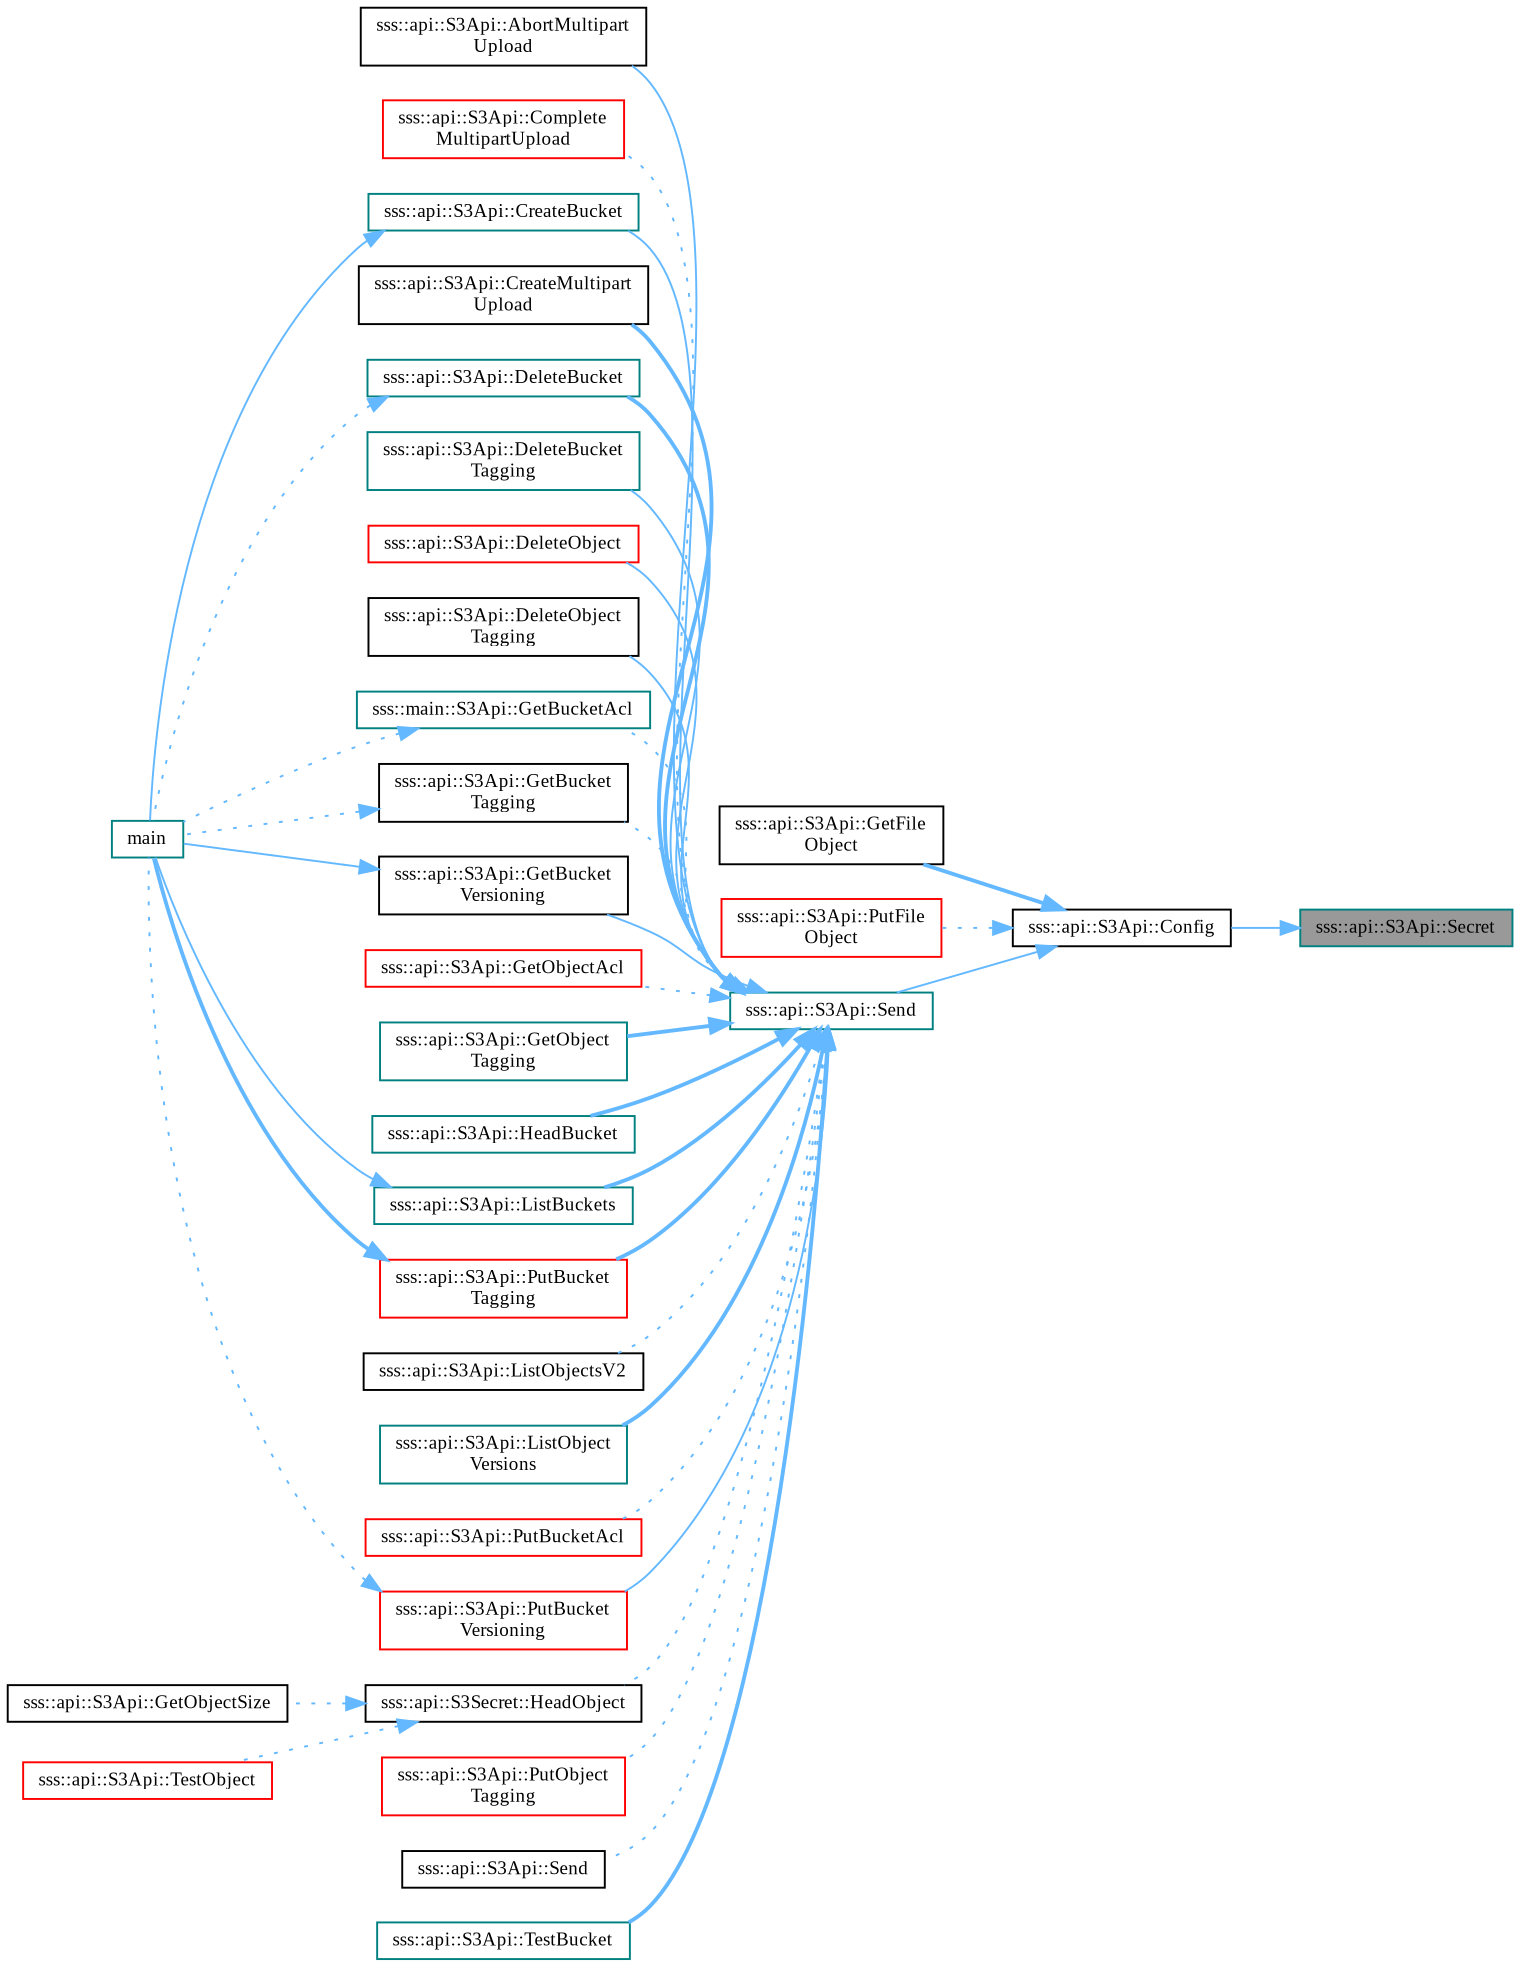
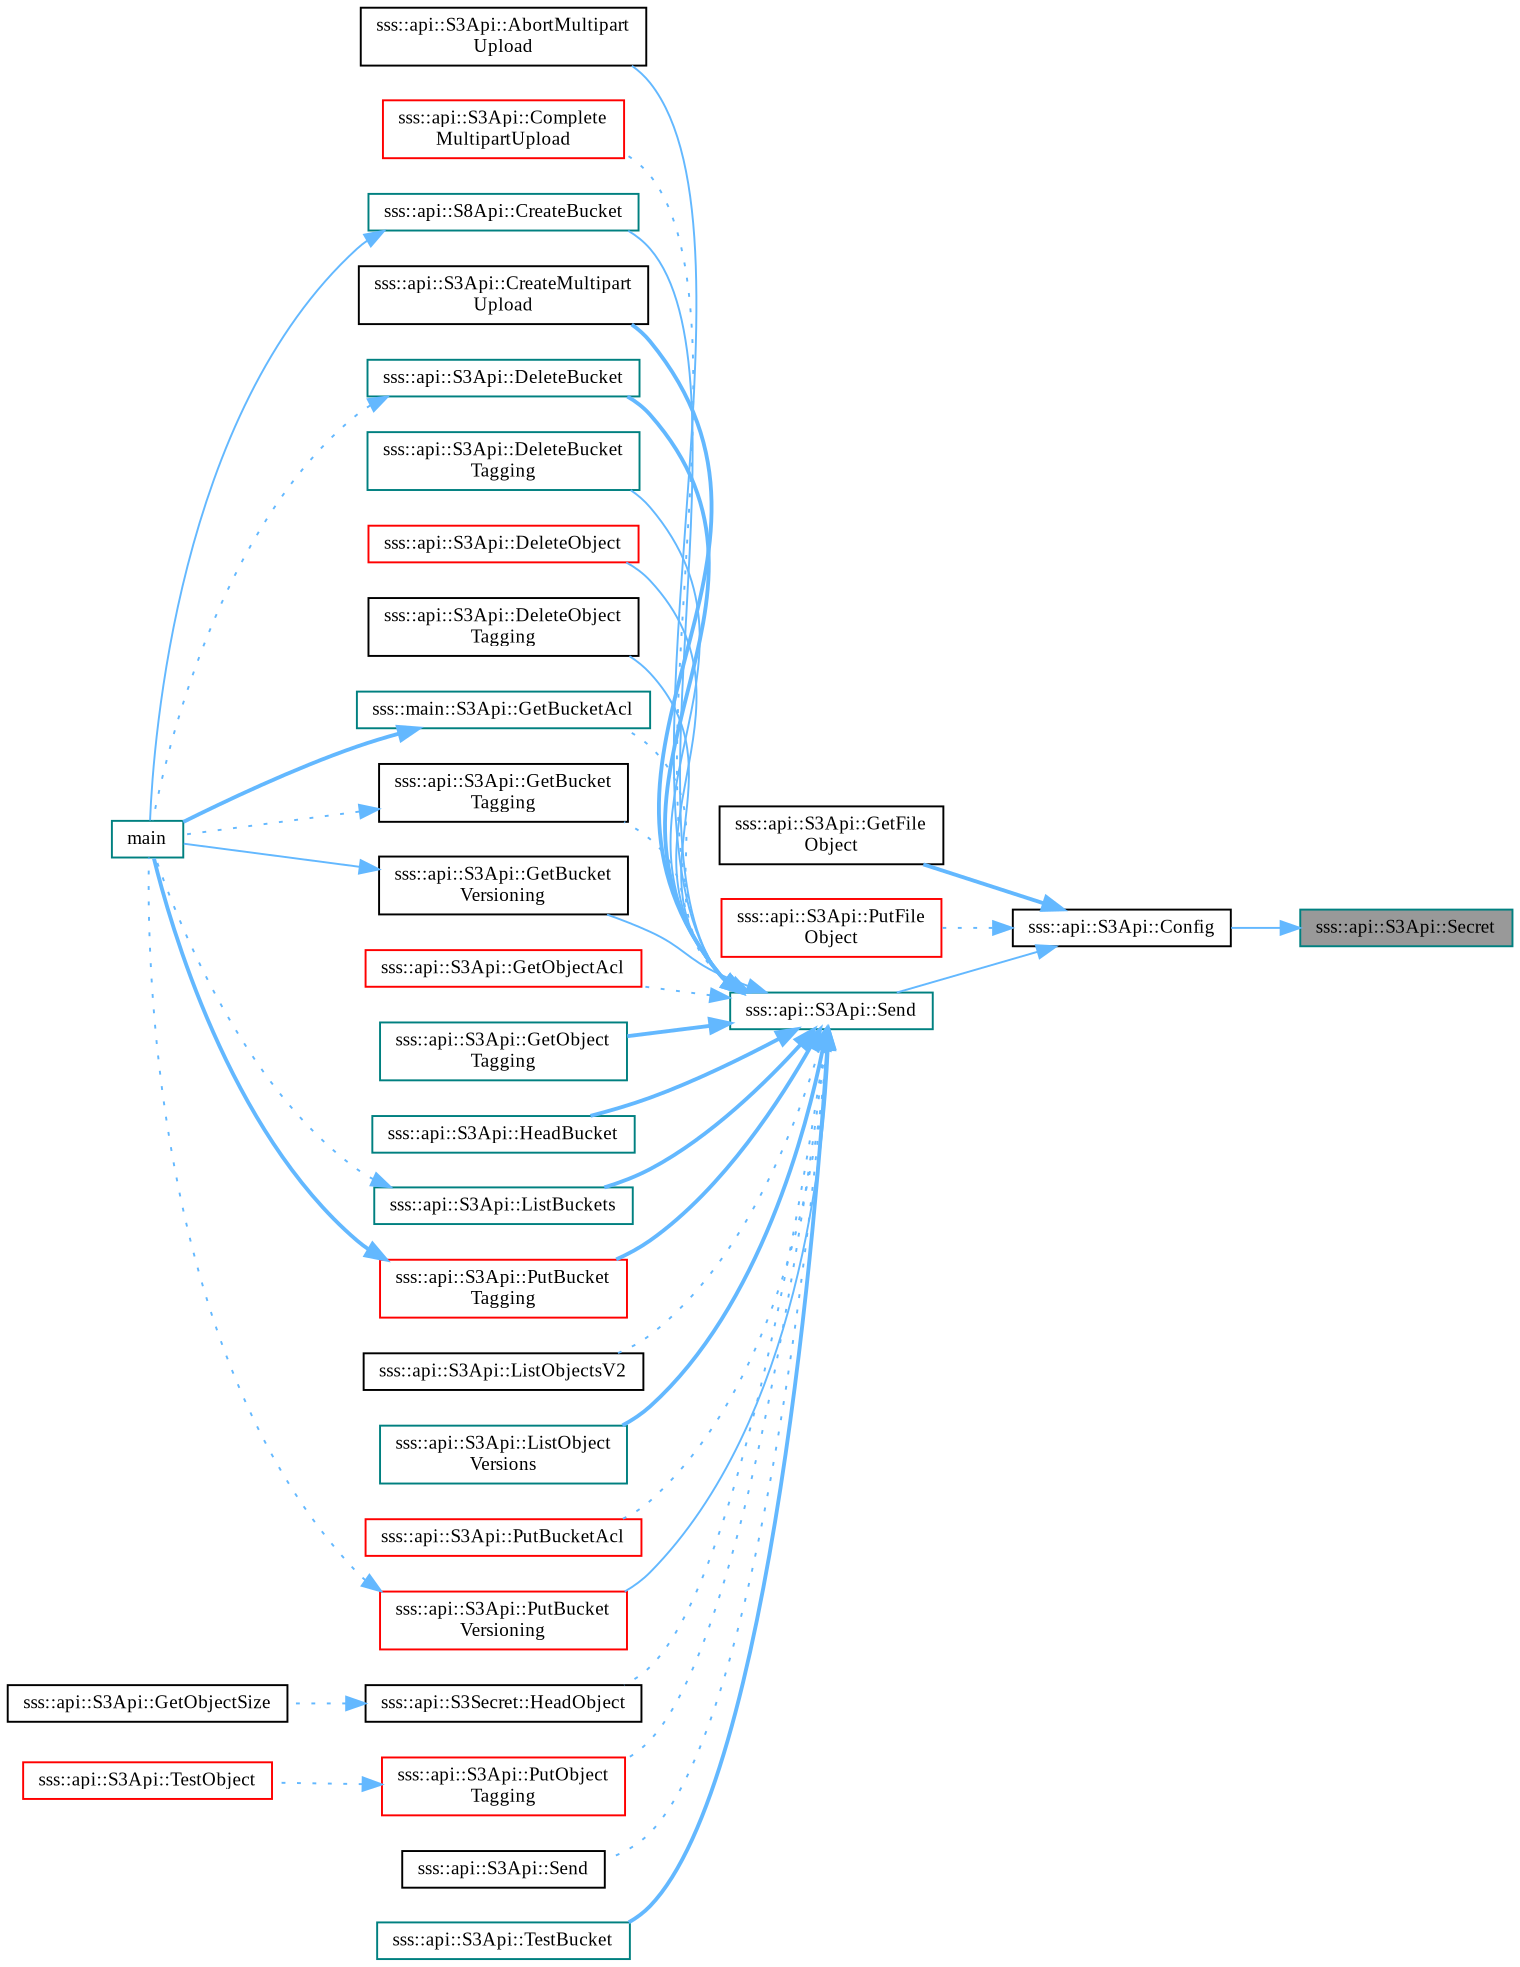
(504, 212) -> (504, 212)
(289, 773) -> (289, 773)
(240, 1036) -> (240, 1036)
(316, 1744) -> (318, 1783)
